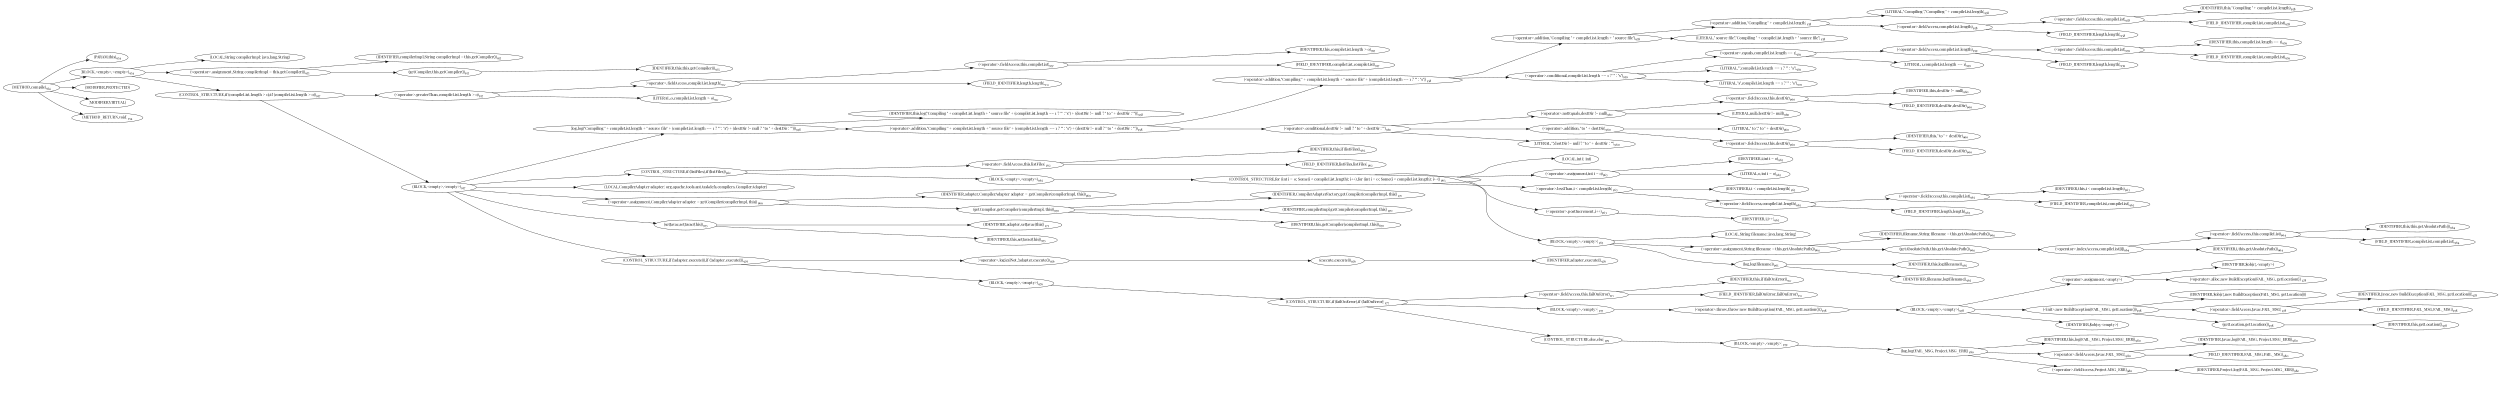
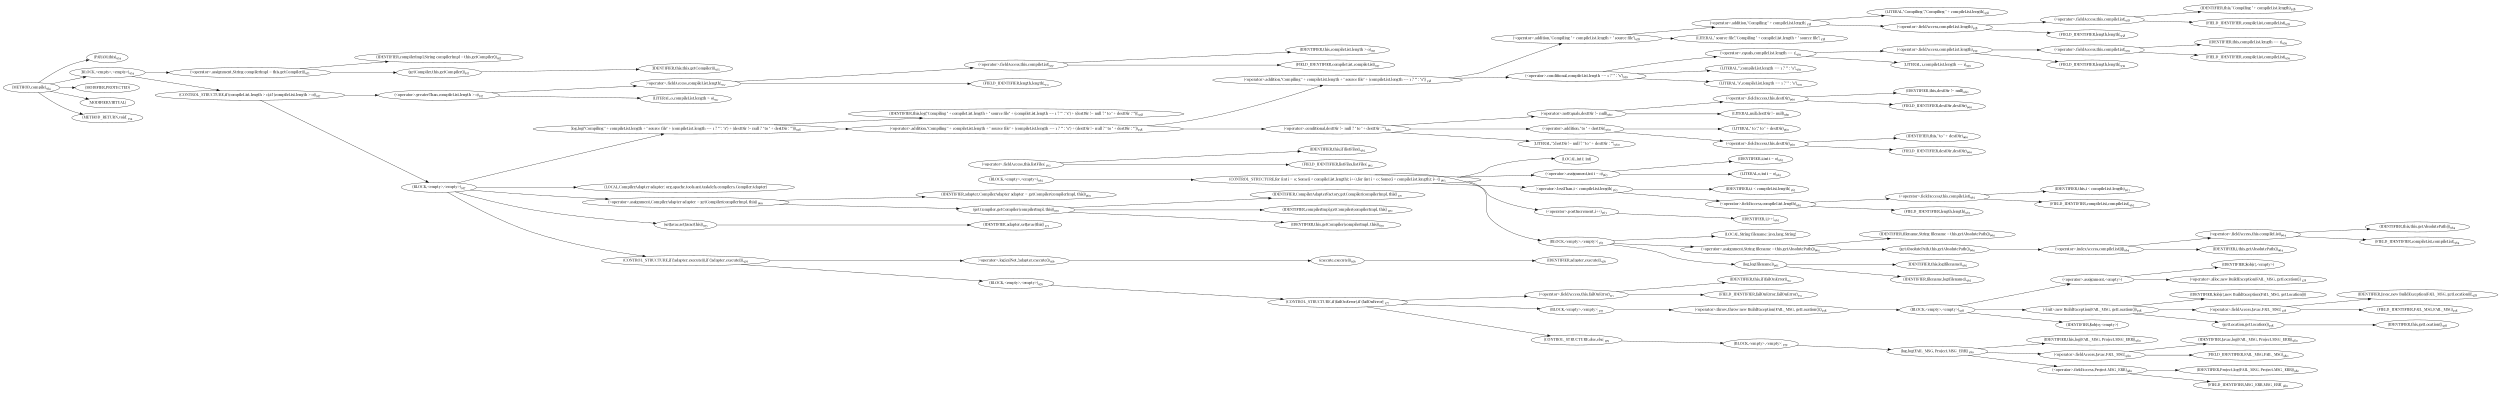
(250, 58) -> none
(686, 172) -> none
(1016, 240) -> none
none -> (2248, 385)
